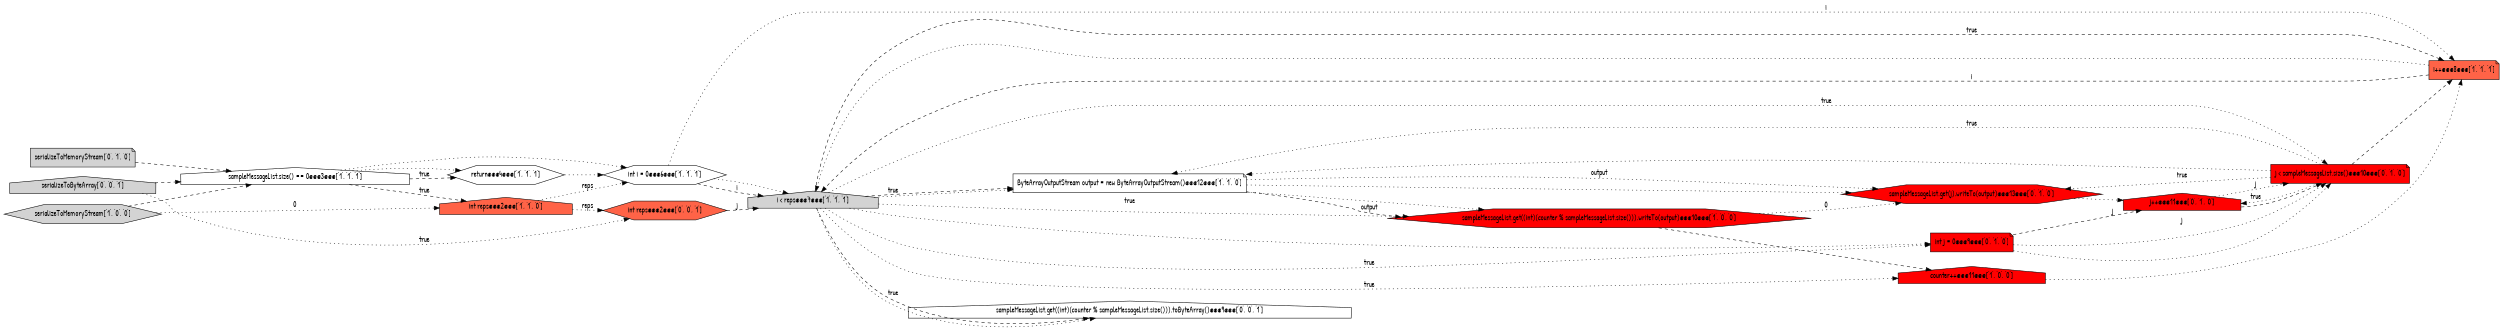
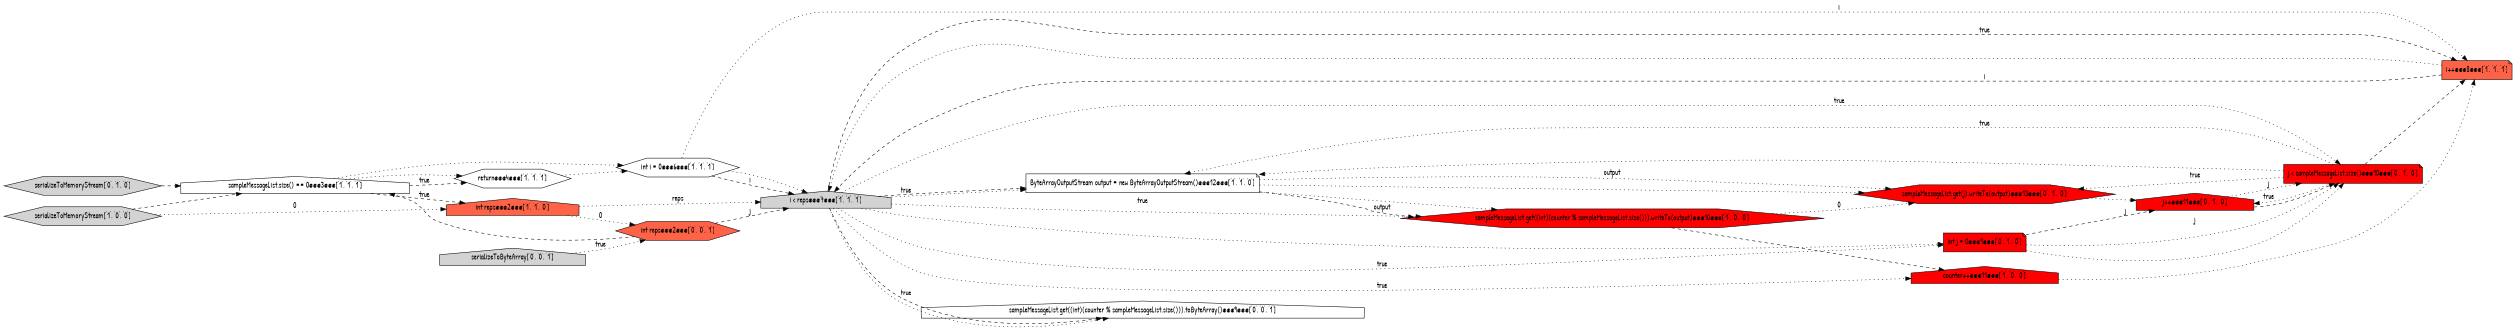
(83, 158) -> (83, 186)
(165, 182) -> (510, 237)
(580, 192) -> (667, 204)
(588, 206) -> (601, 216)
